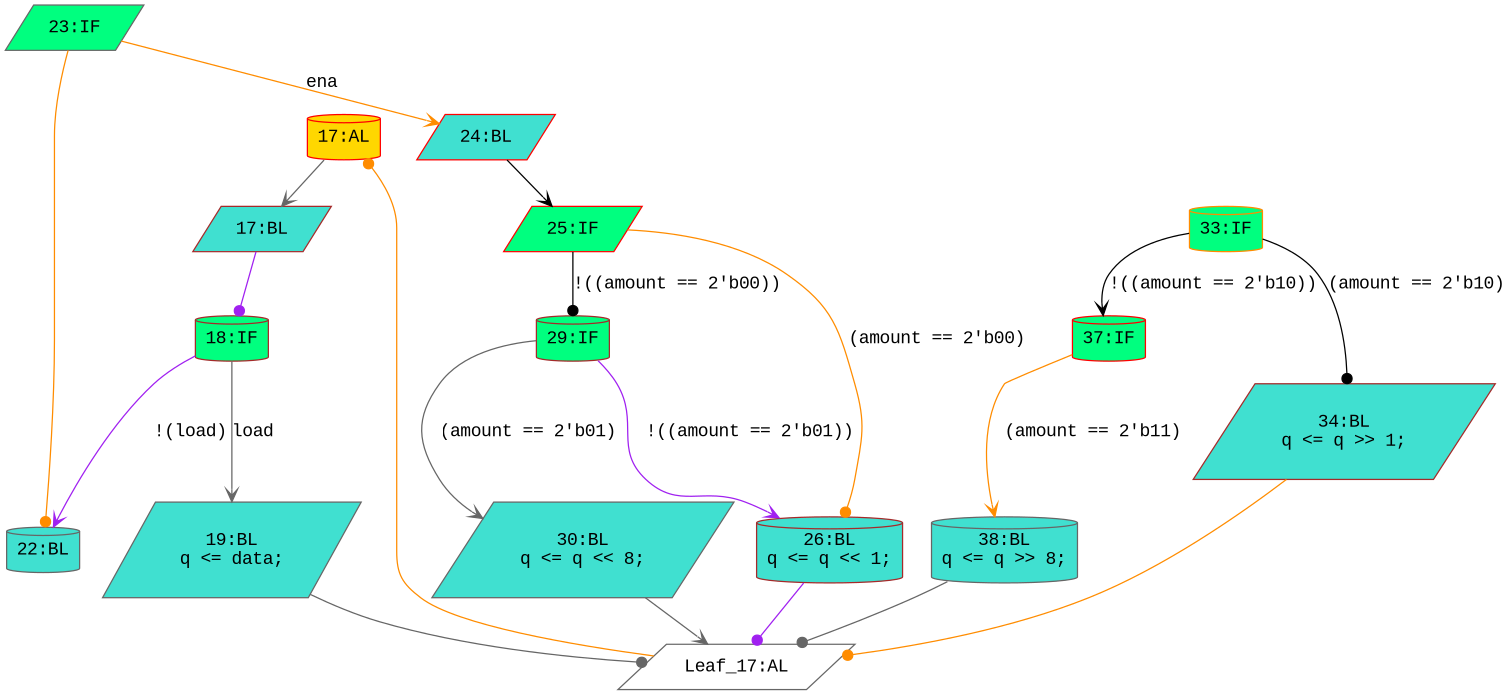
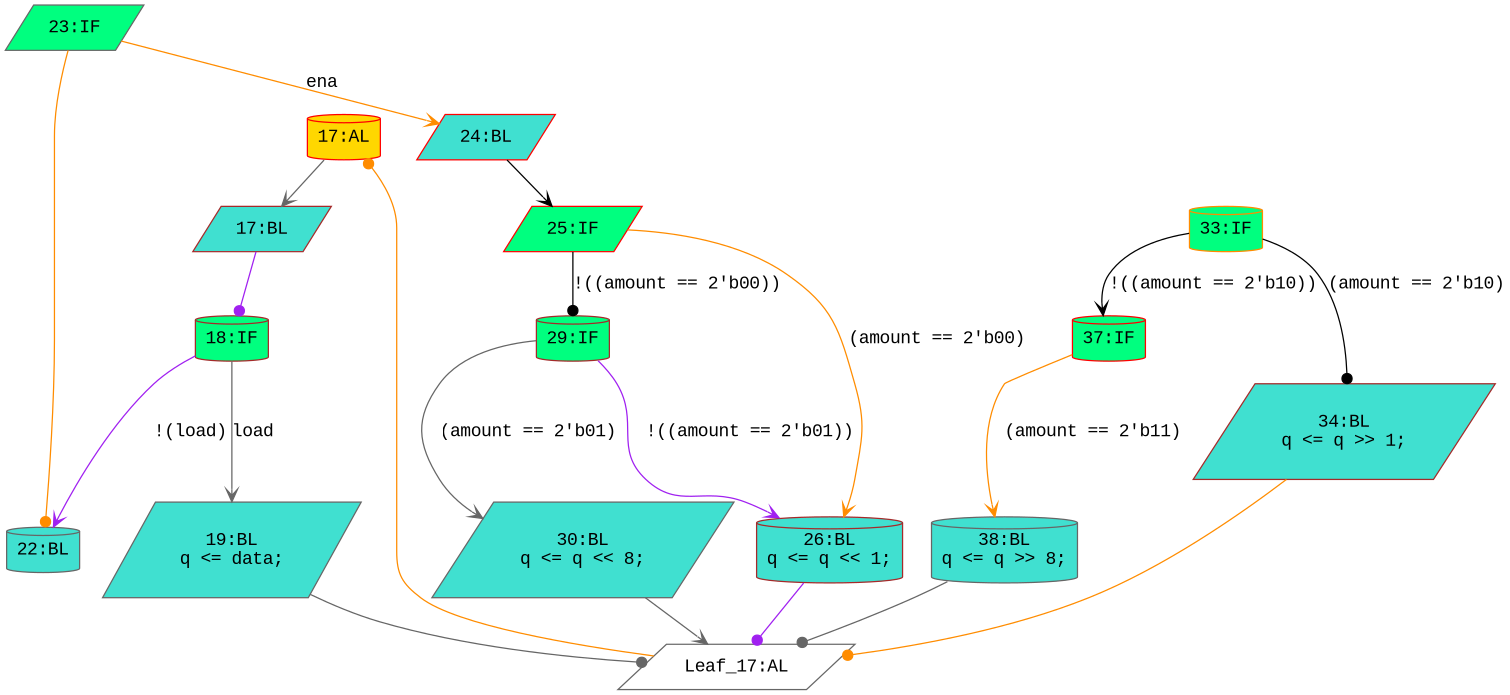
(821, 304) -> (820, 303)
